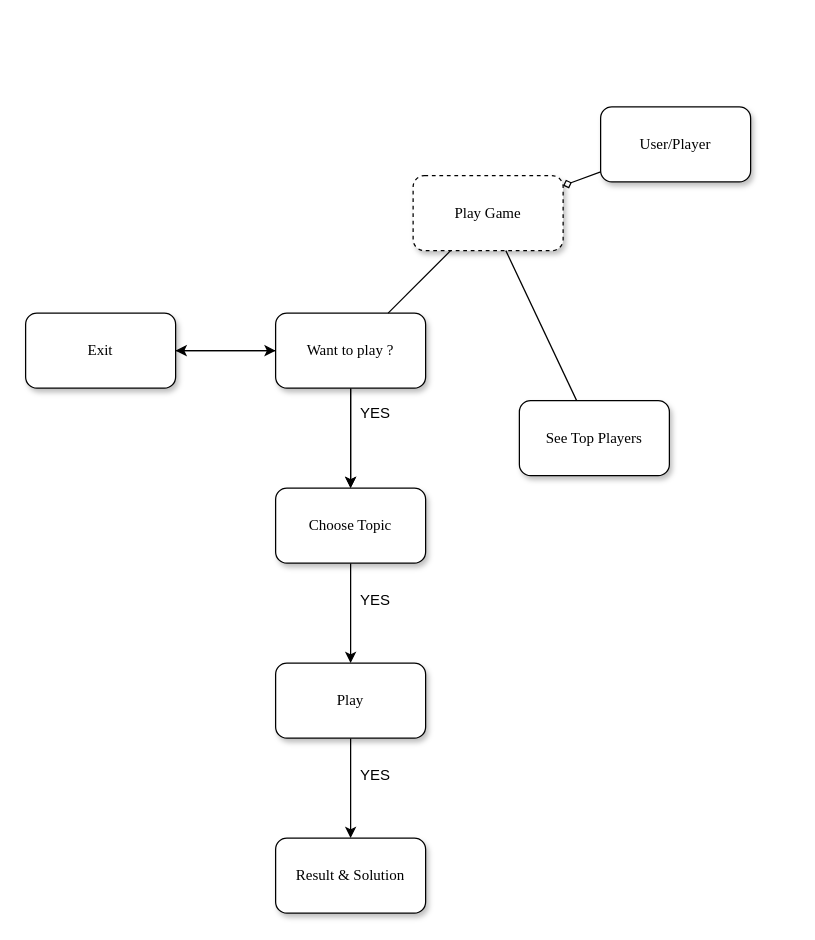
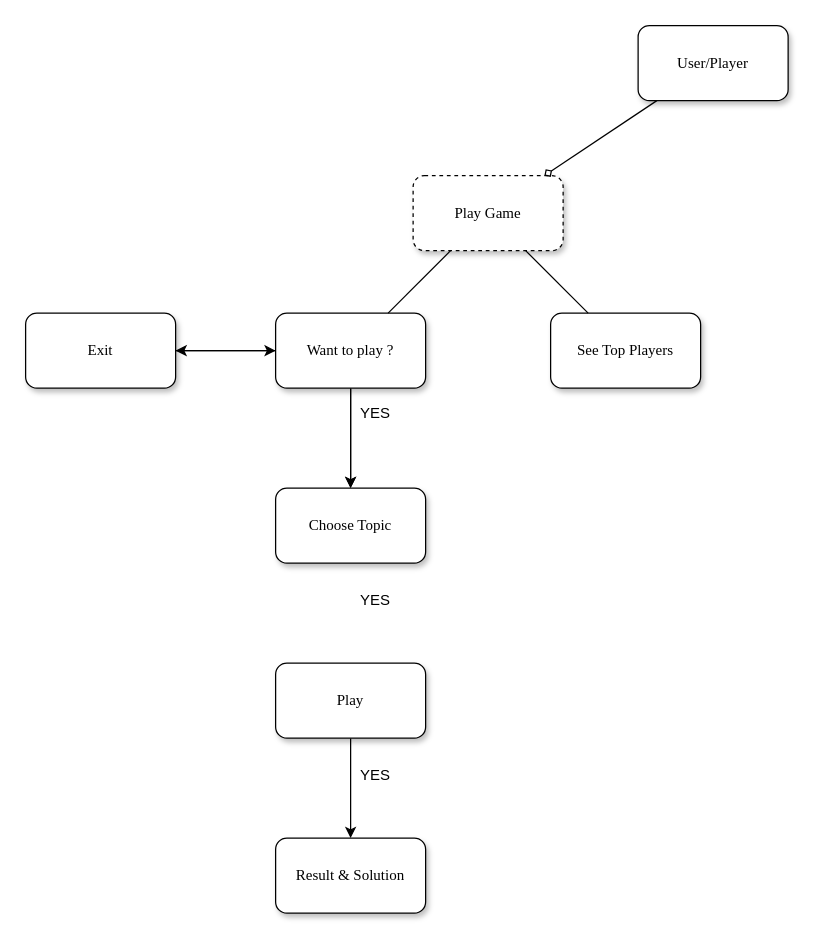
(676, 144) -> (713, 63)
(594, 438) -> (626, 351)
(351, 609) -> none
